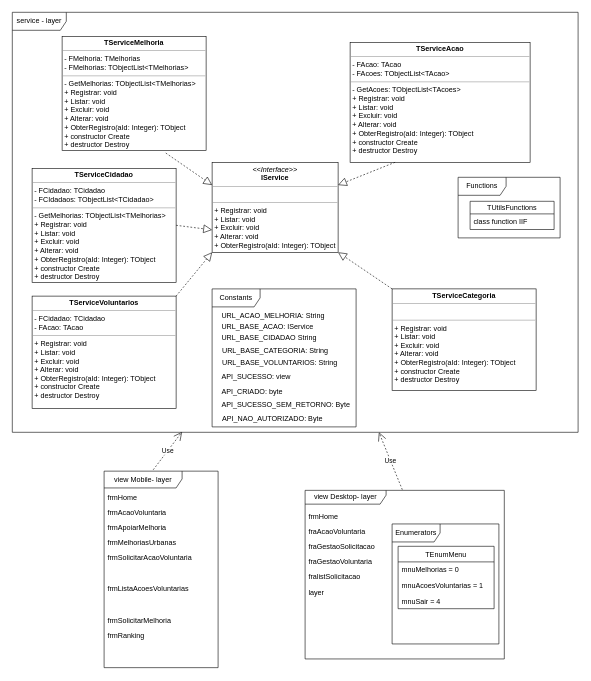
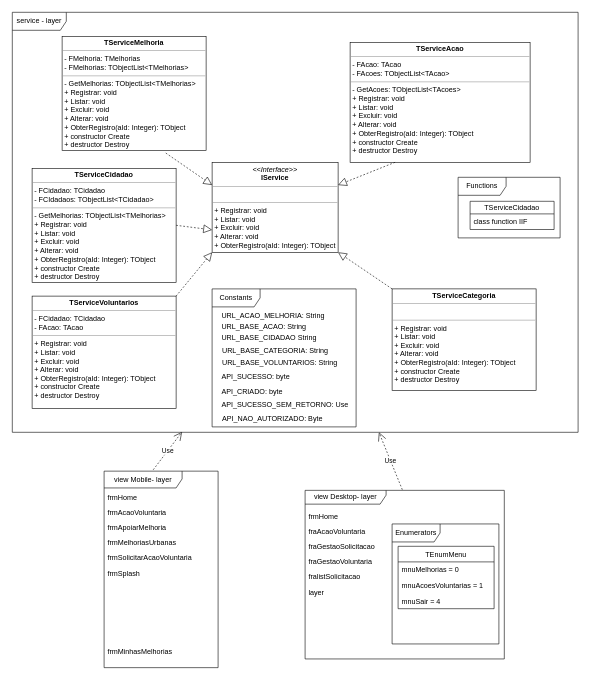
(512, 208) -> (512, 208)
(265, 327) -> (261, 327)
(253, 377) -> (254, 377)
(278, 405) -> (276, 405)
none -> (152, 573)
(152, 589) -> none
(152, 620) -> none
(152, 636) -> none
none -> (152, 651)
